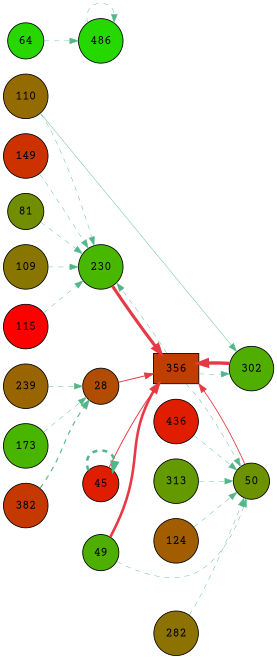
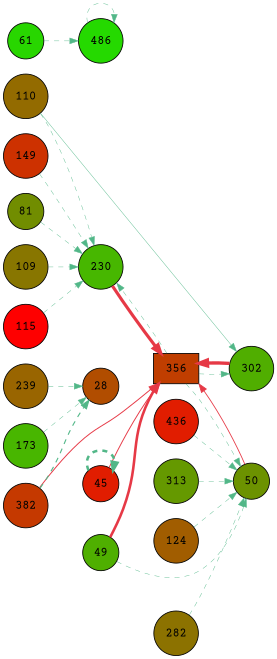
(26, 41) -> (26, 41)
(132, 379) -> (91, 433)
